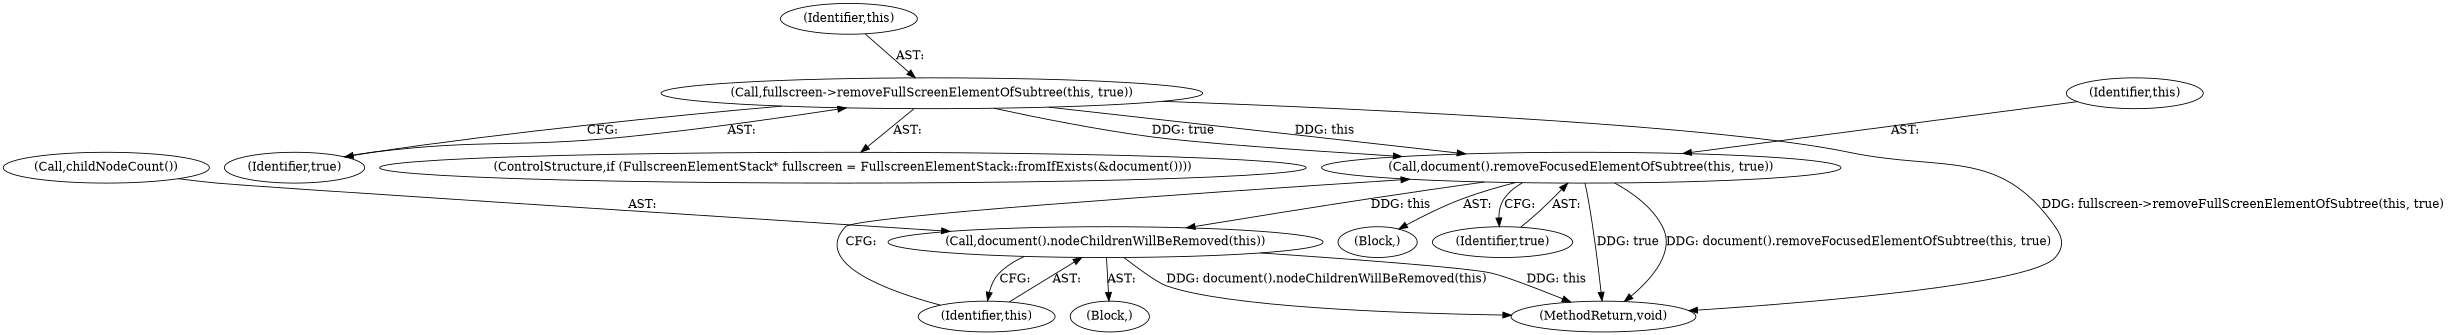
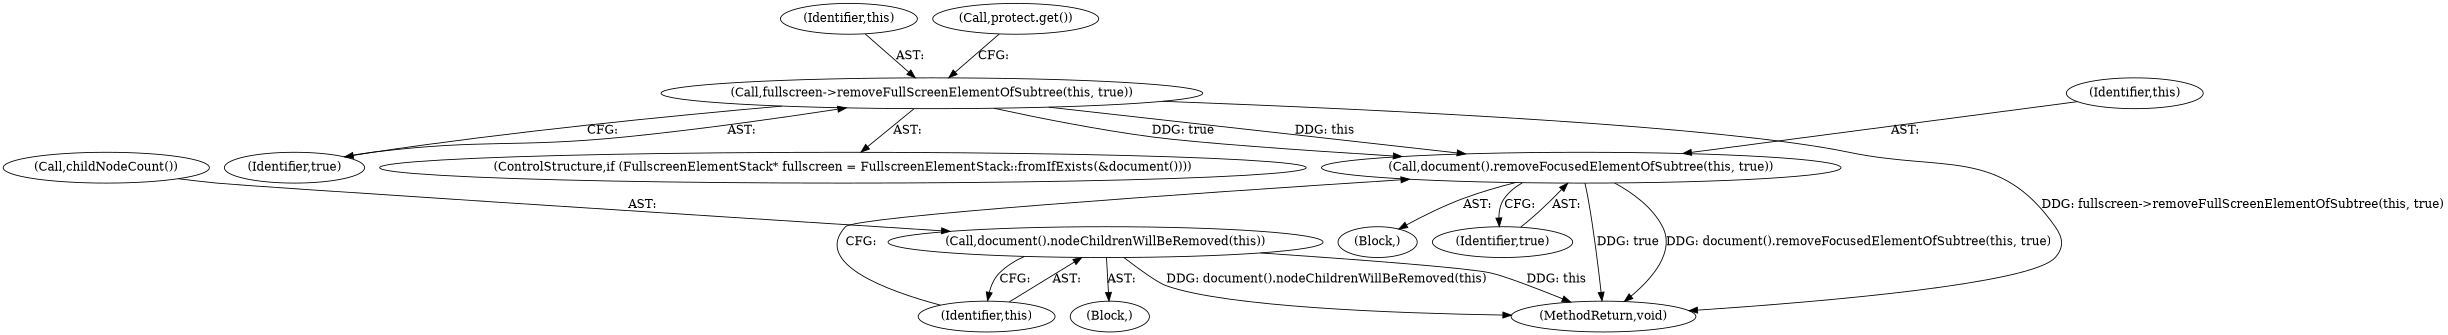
none -> (1016, 19)
(1339, 203) -> none
